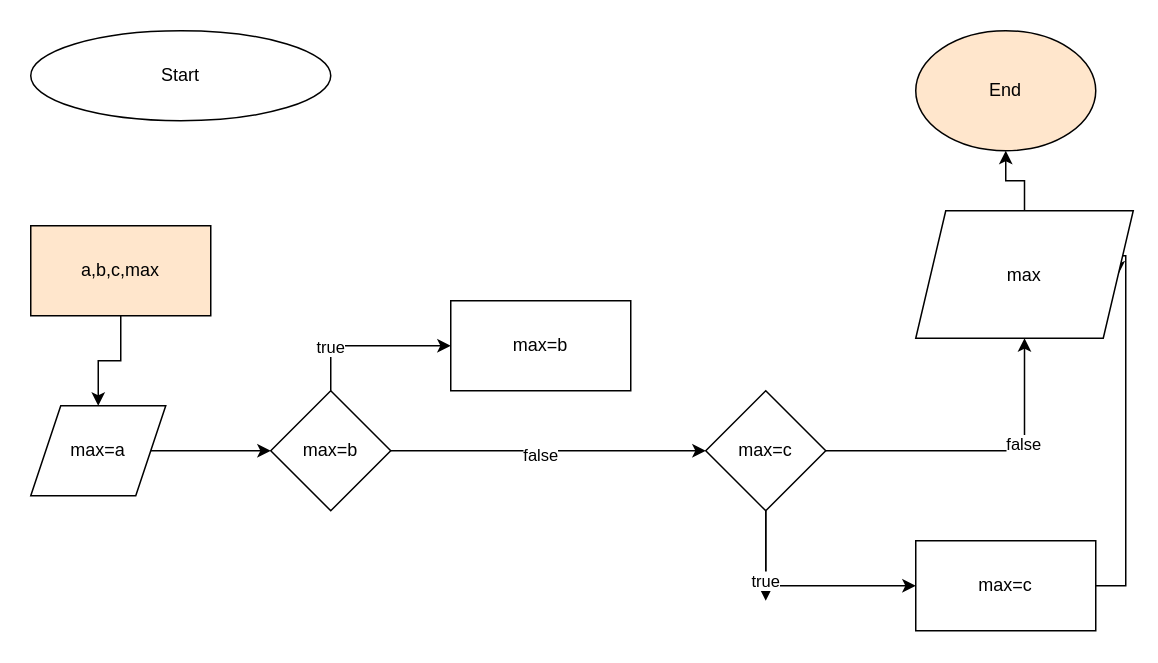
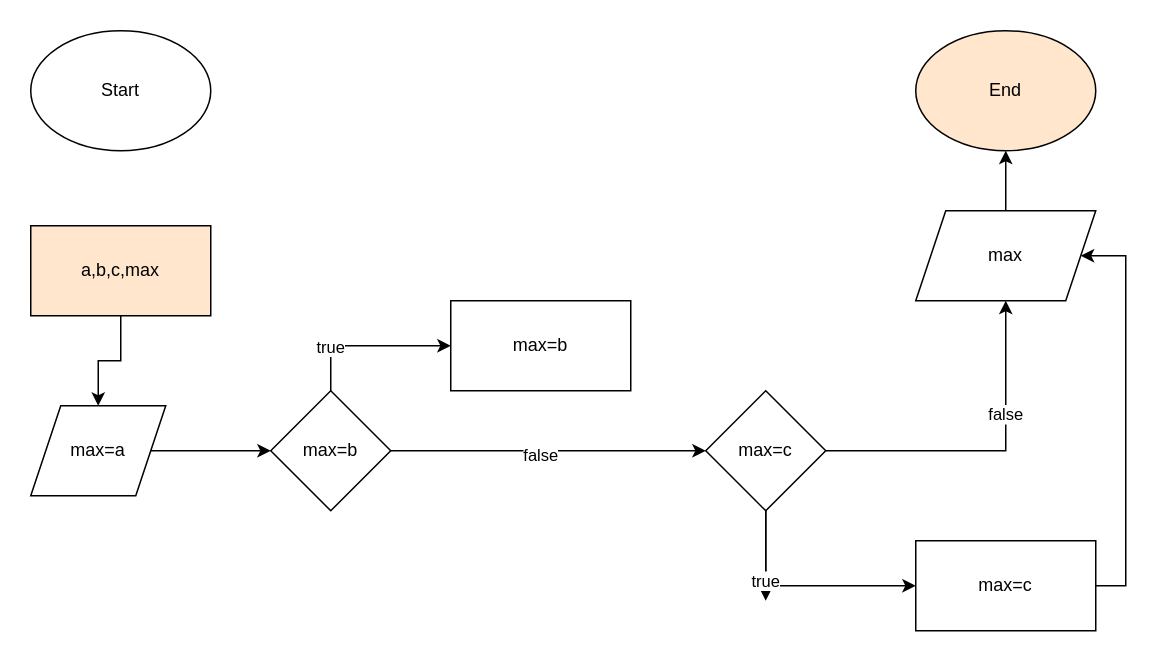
(181, 76) -> (121, 91)
(1025, 275) -> (1006, 256)
